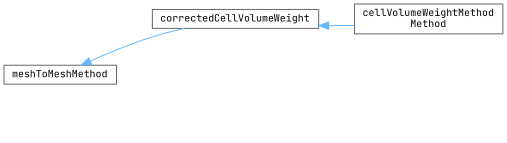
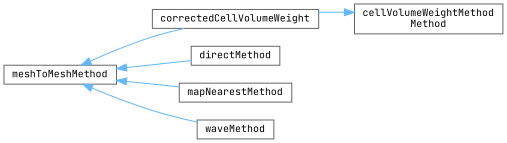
(342, 26) -> (331, 12)
none -> (236, 56)
none -> (236, 93)
none -> (236, 129)
